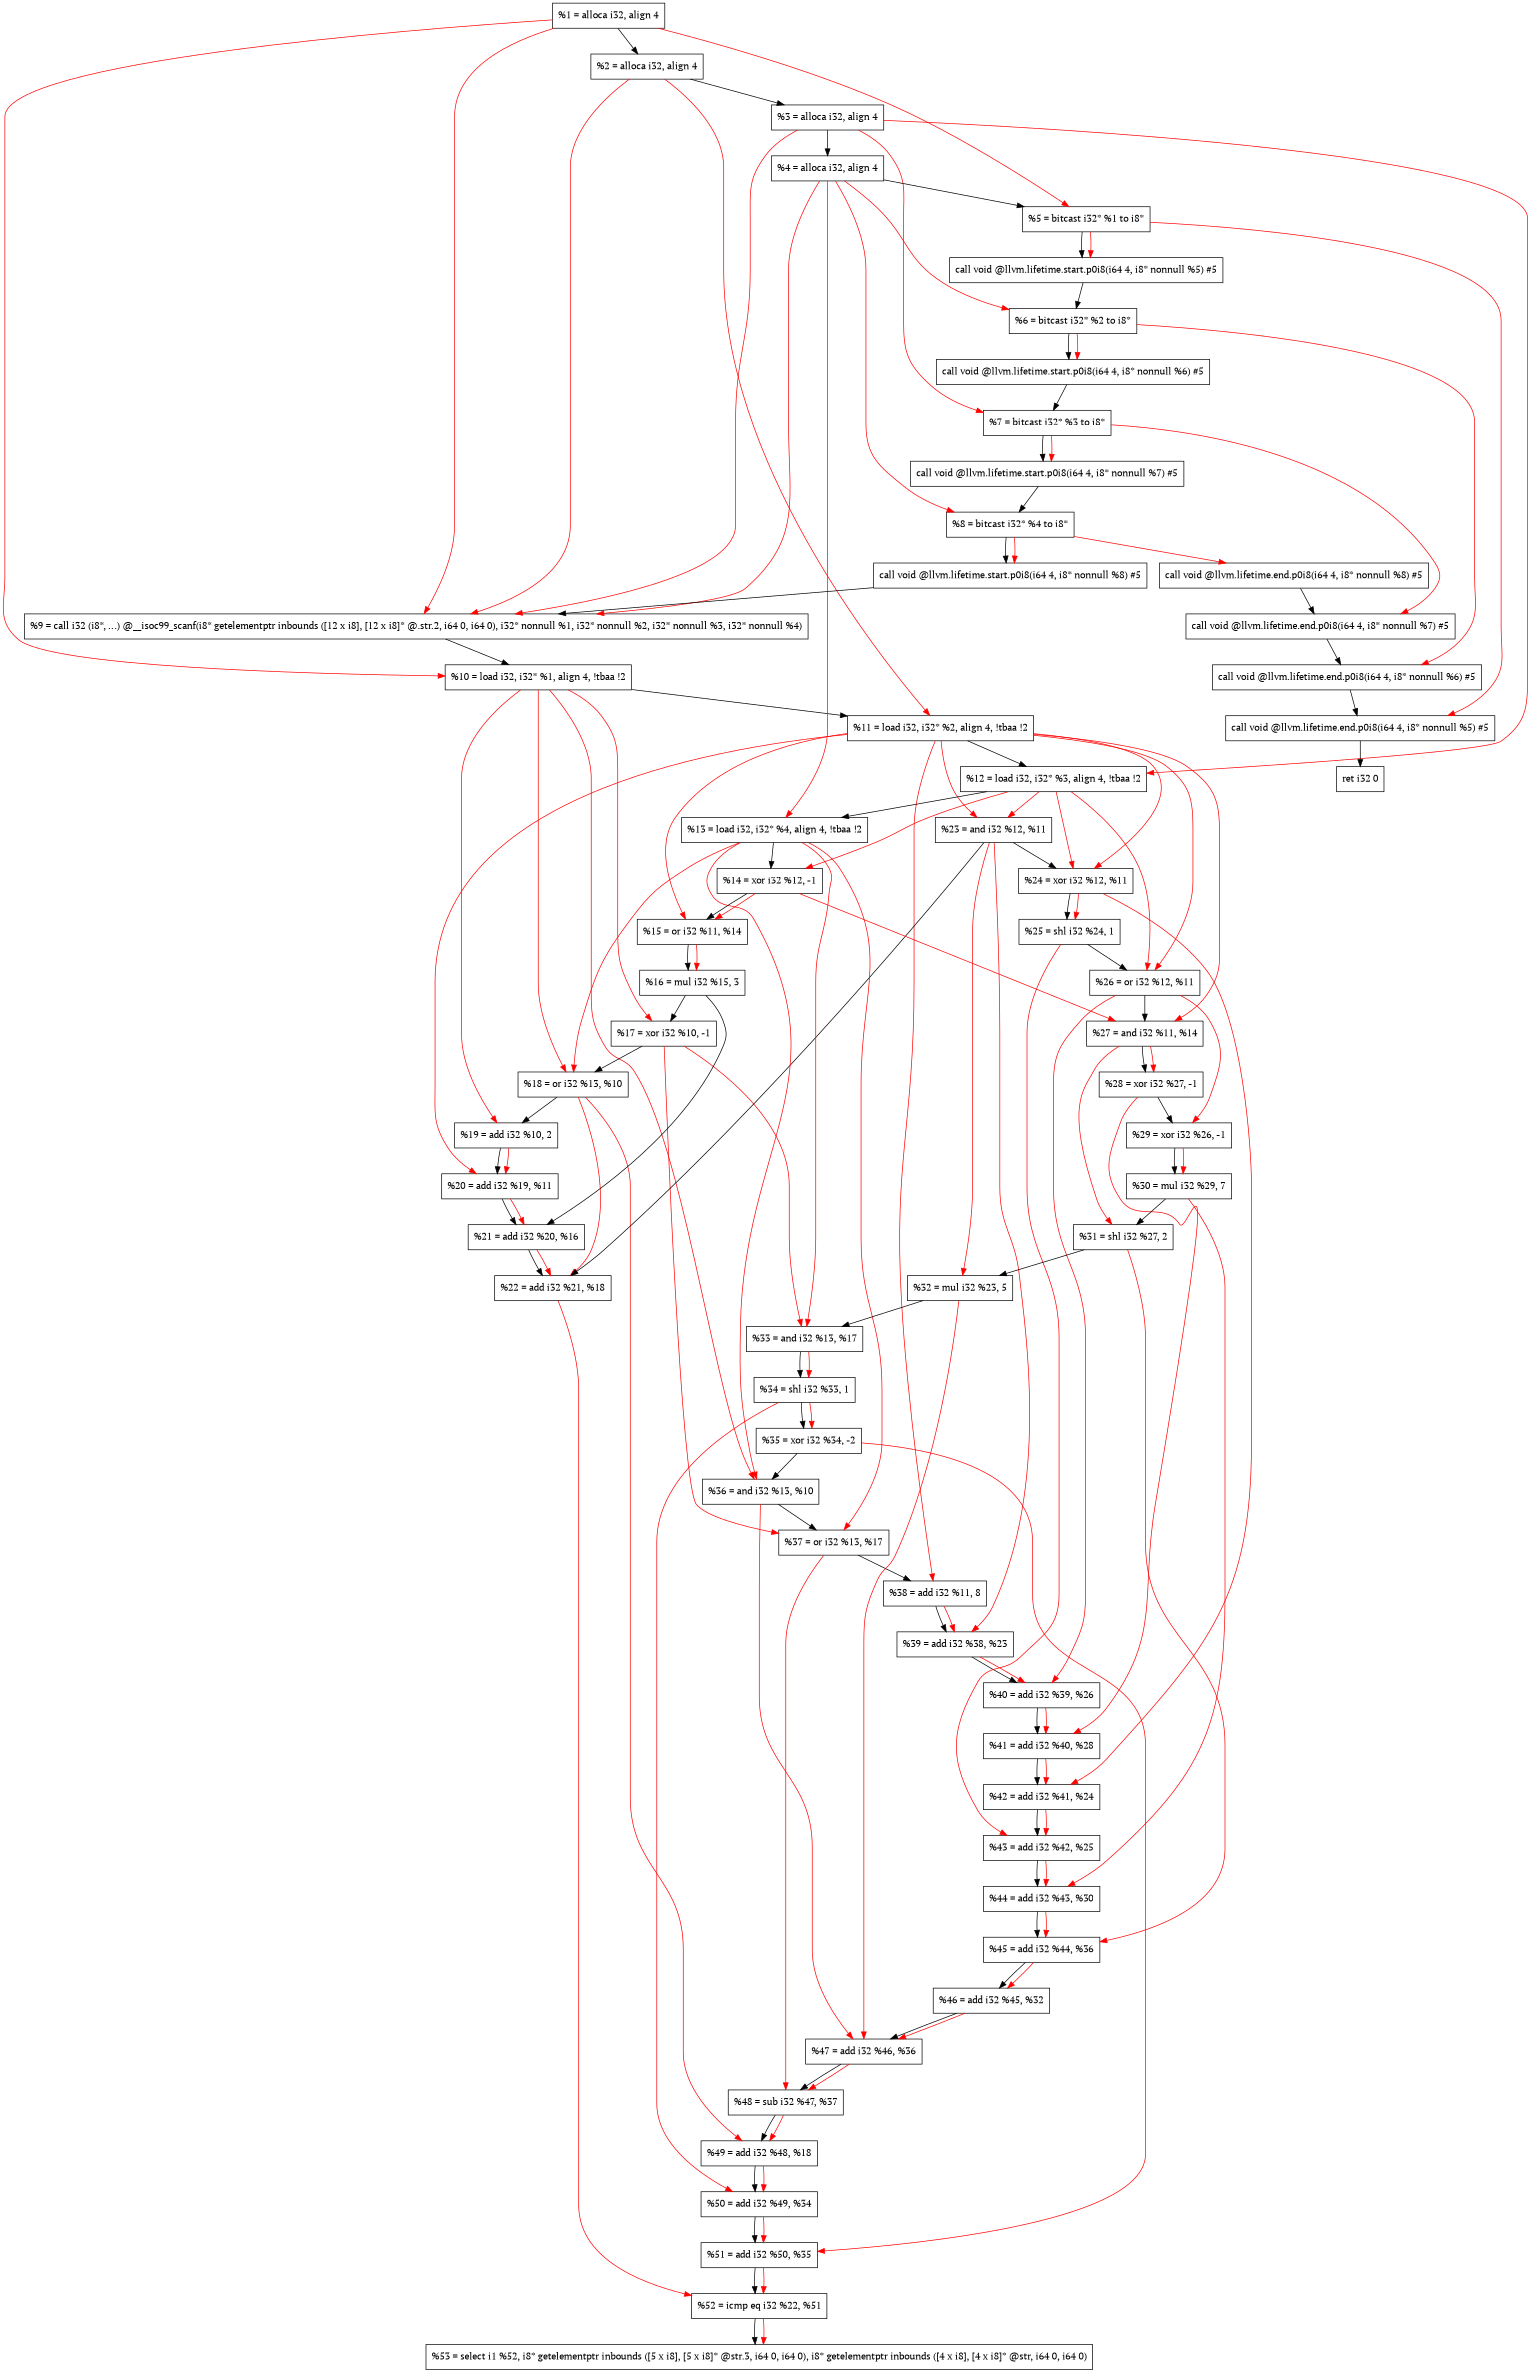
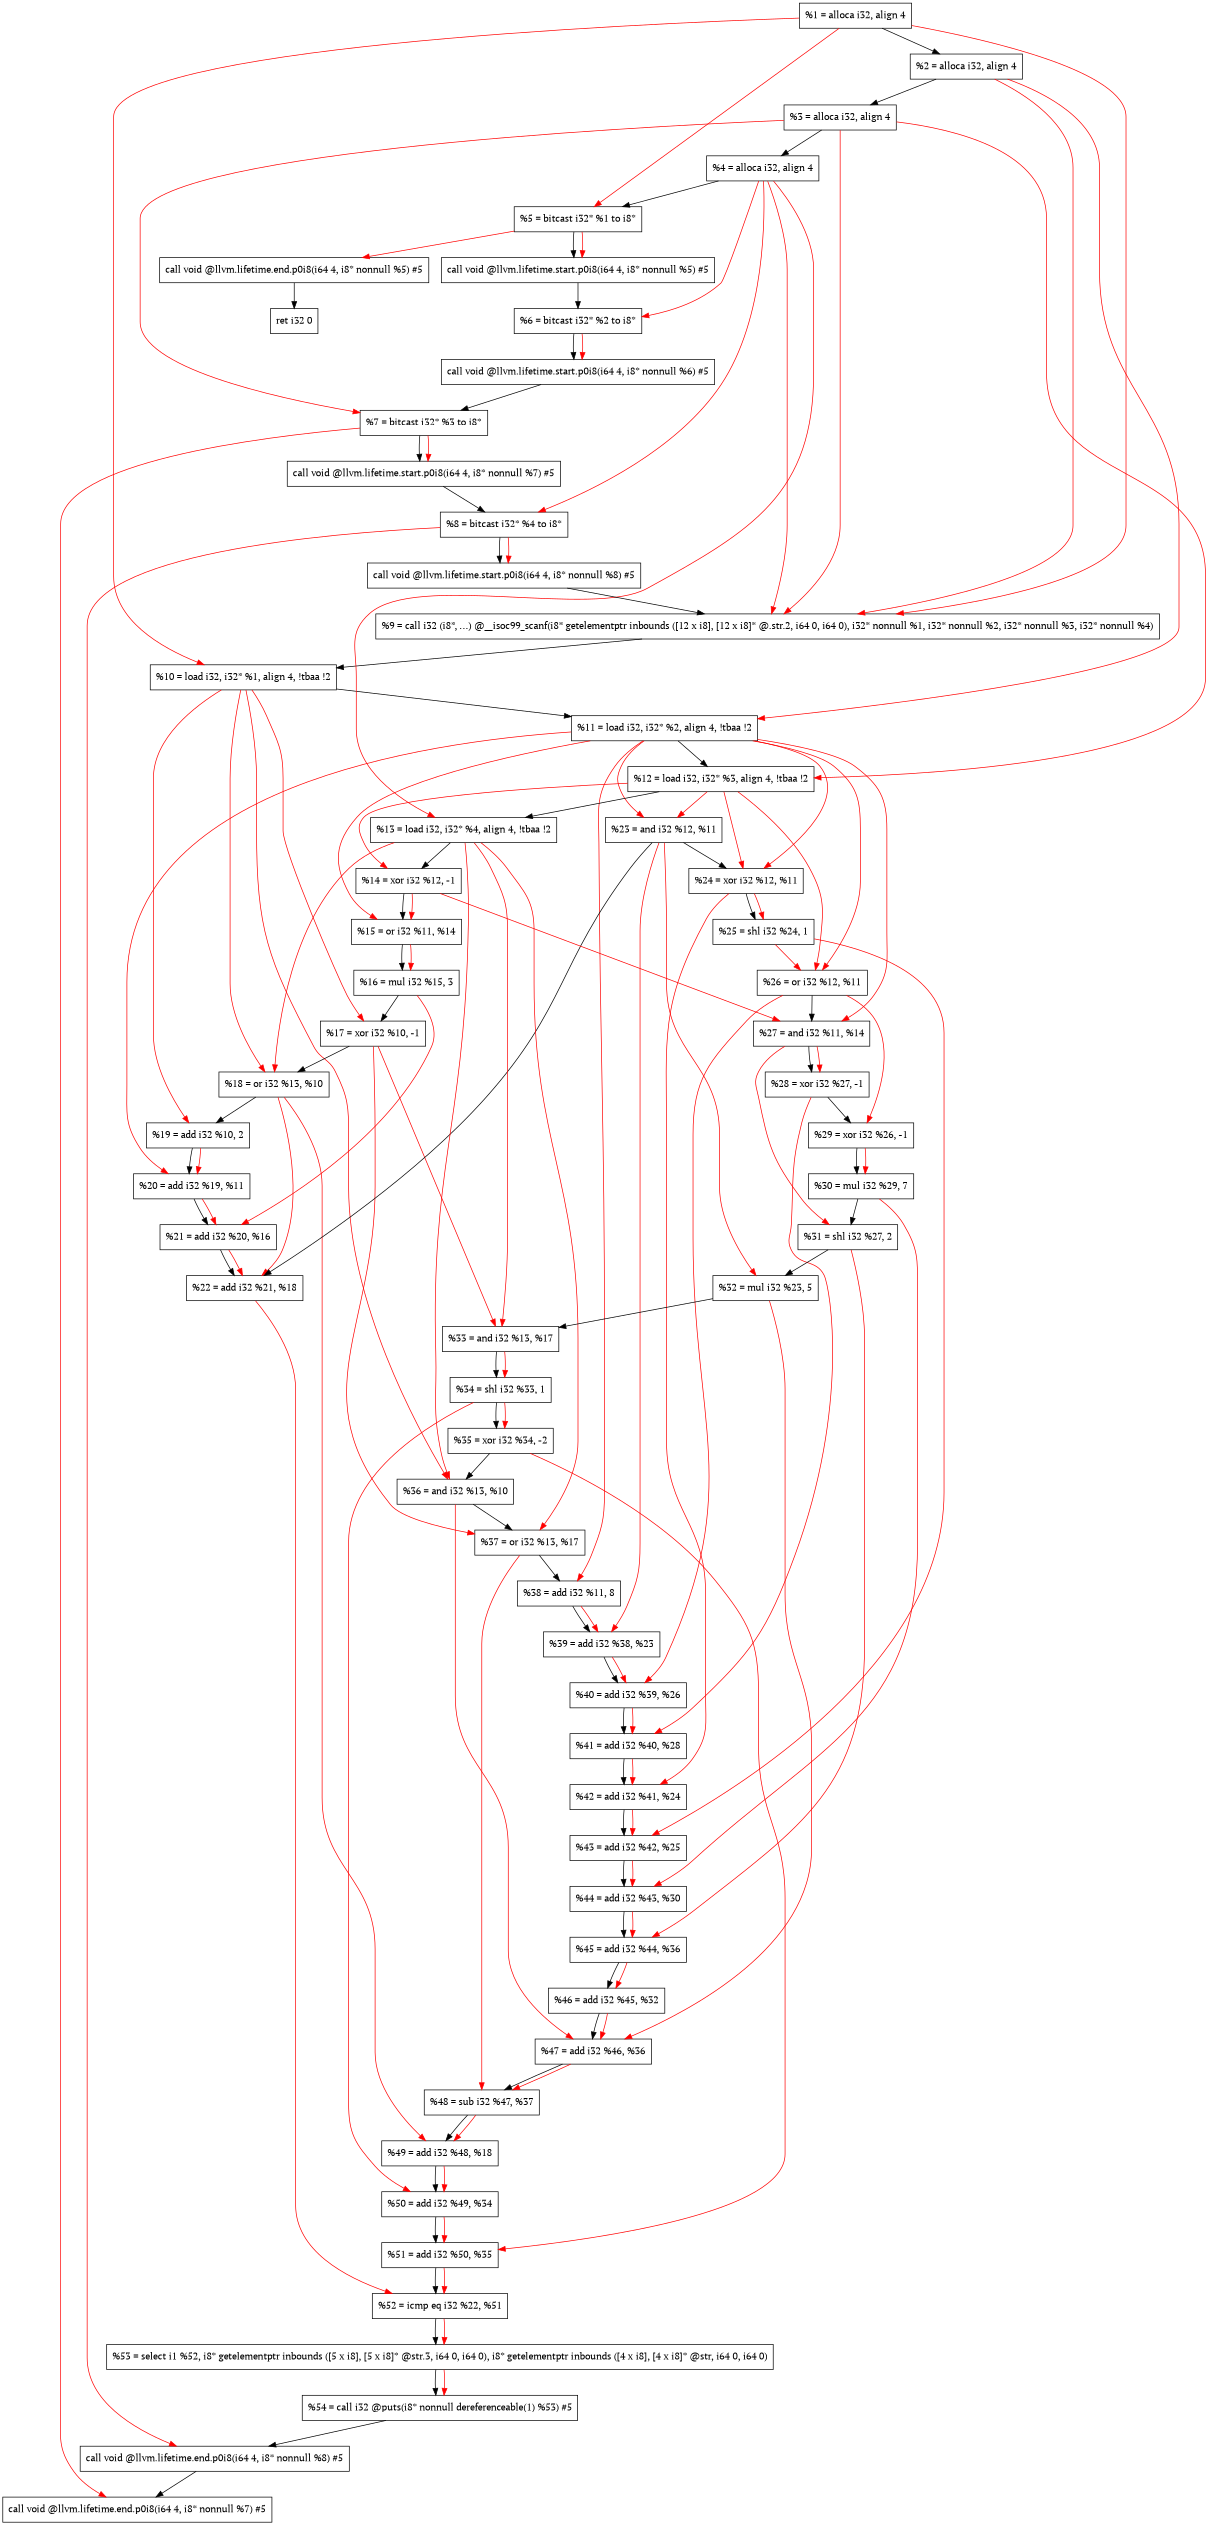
(1347, 677) -> none
(1104, 955) -> (785, 955)
(676, 1119) -> (368, 1134)
none -> (440, 2408)
